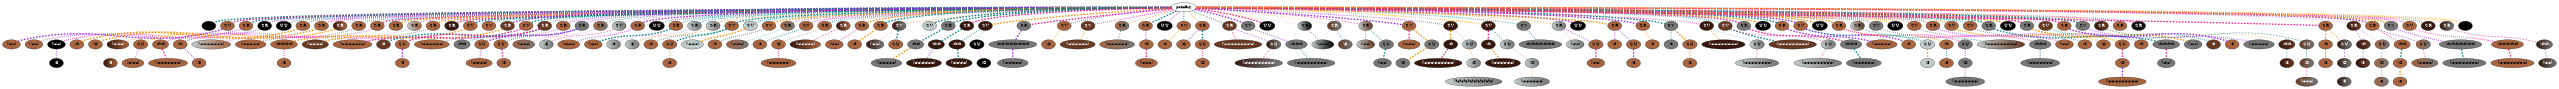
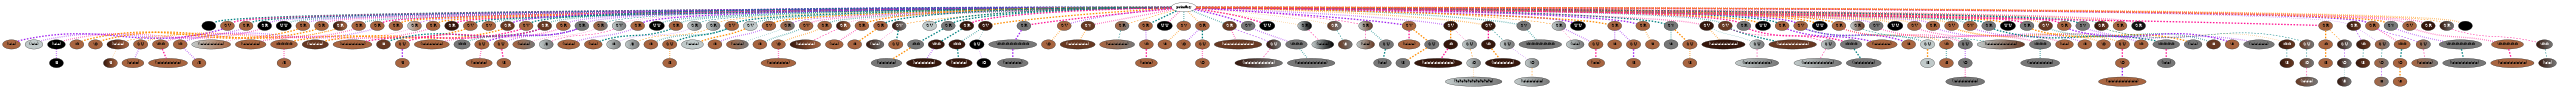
(34, 44) -> (34, 44)
